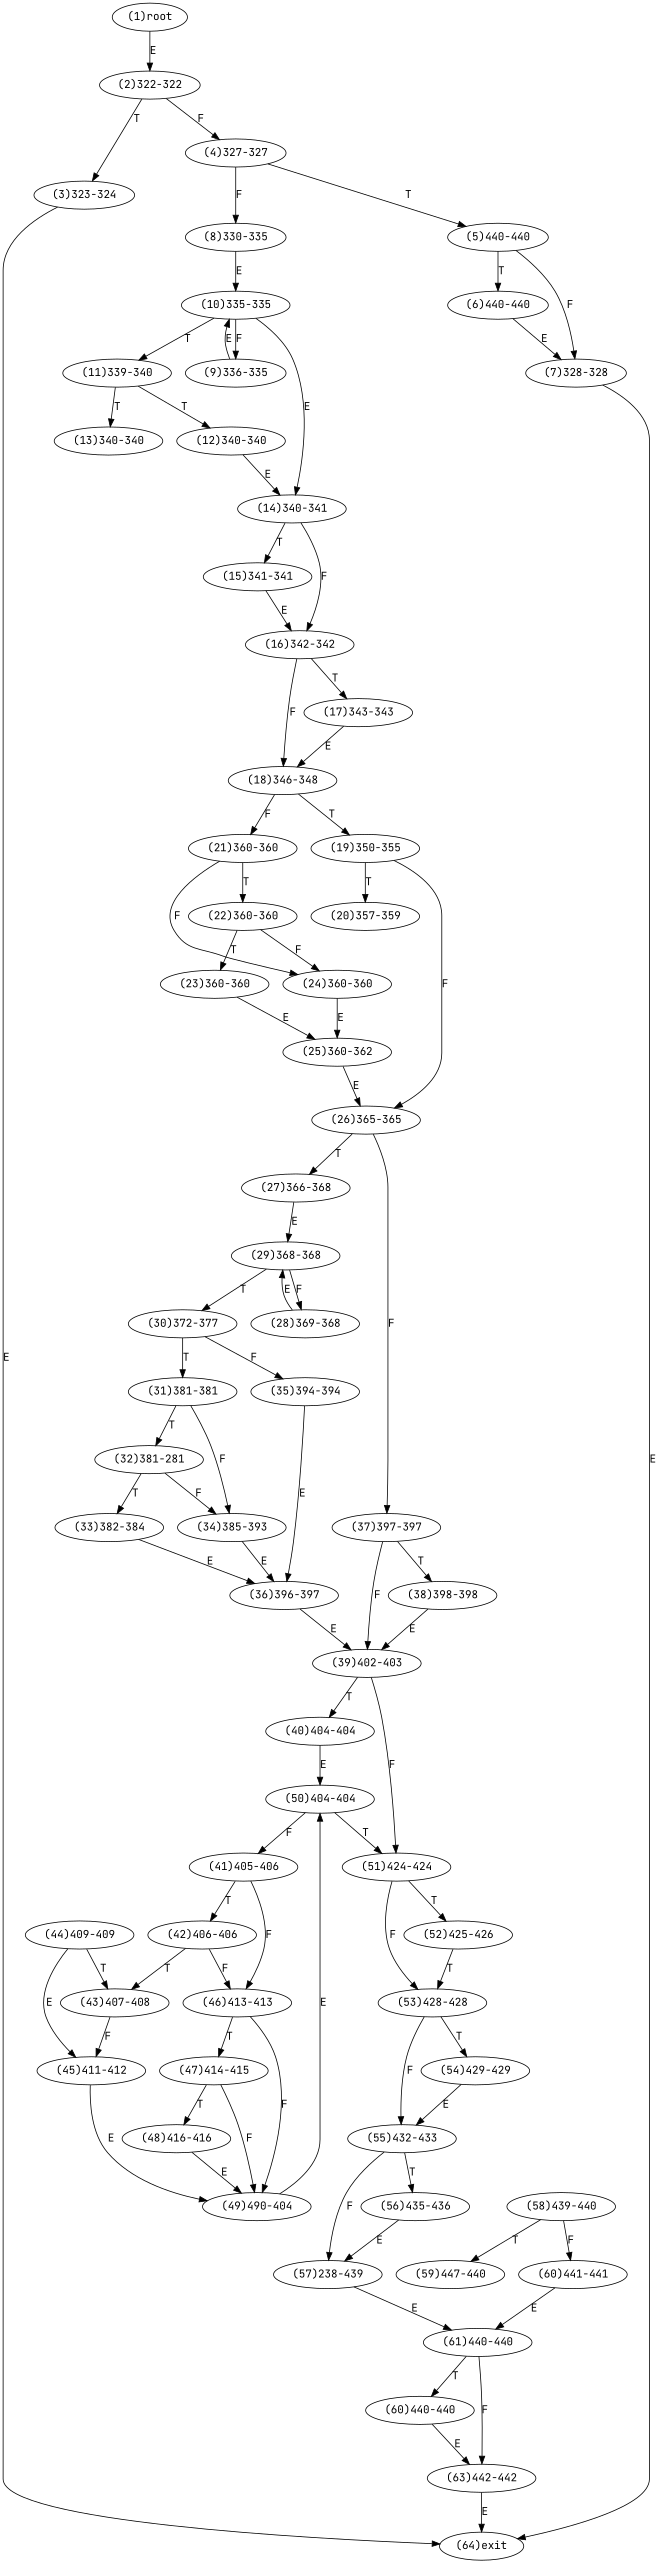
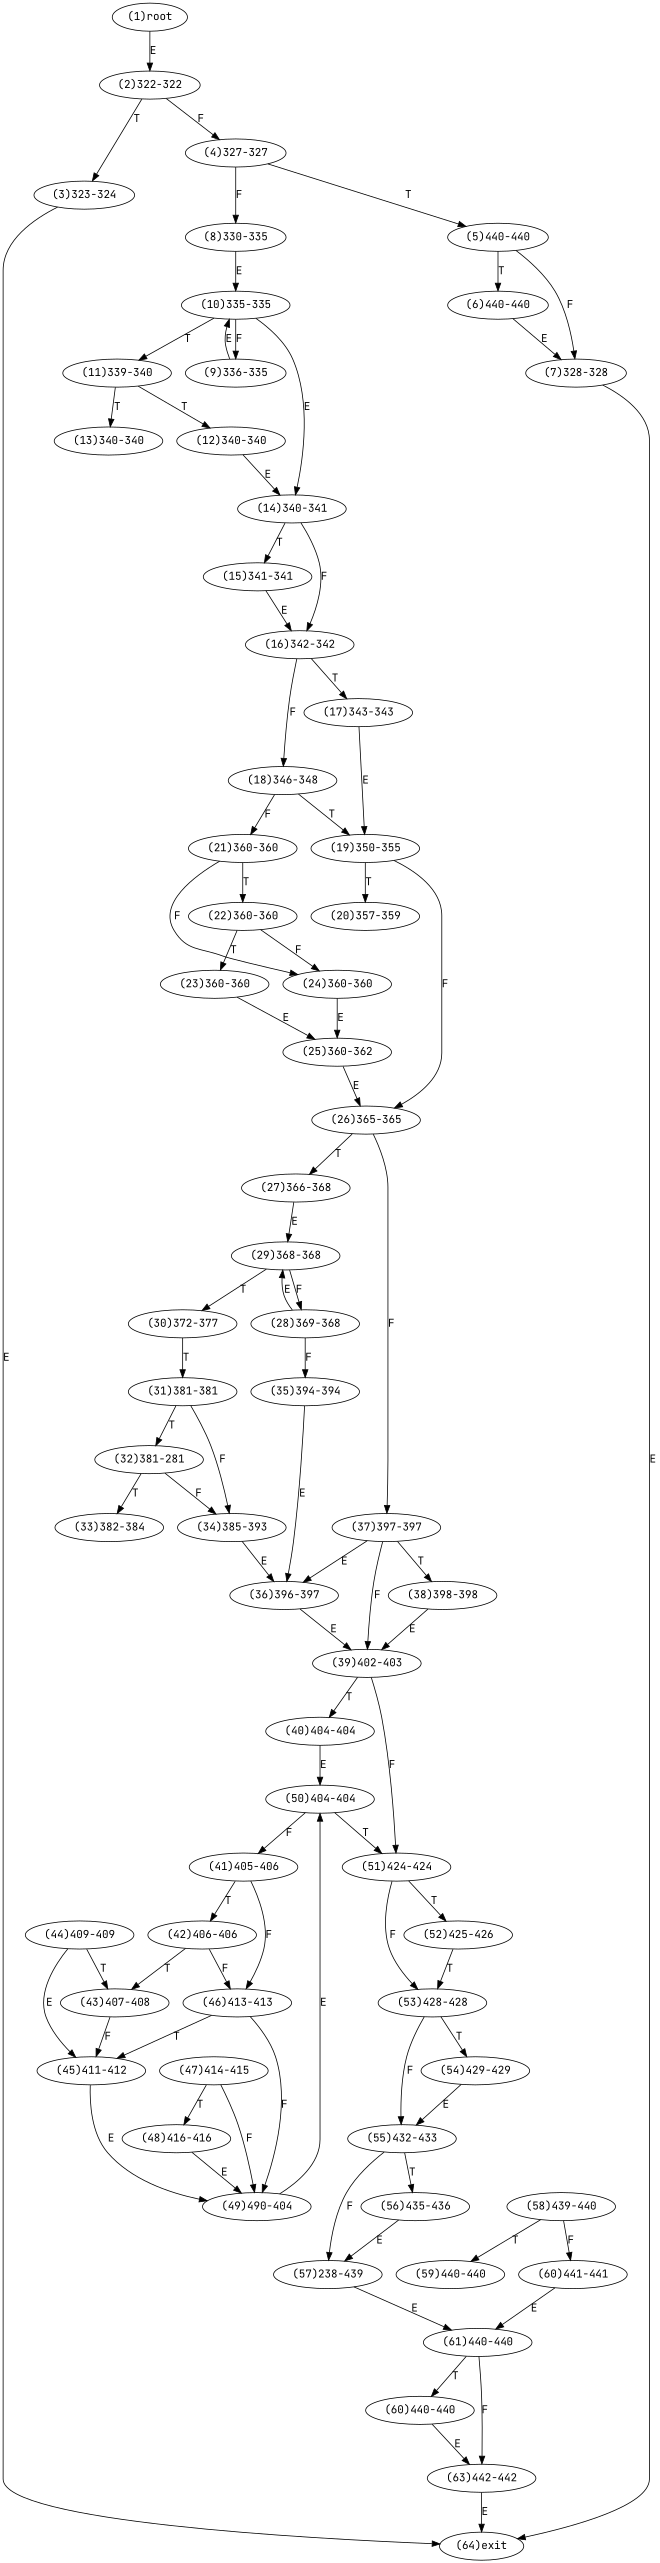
(324, 744) -> (362, 777)
(240, 1356) -> (305, 1354)
(193, 1560) -> (339, 1559)
(227, 2033) -> (168, 2035)
(450, 2275) -> (450, 2275)
